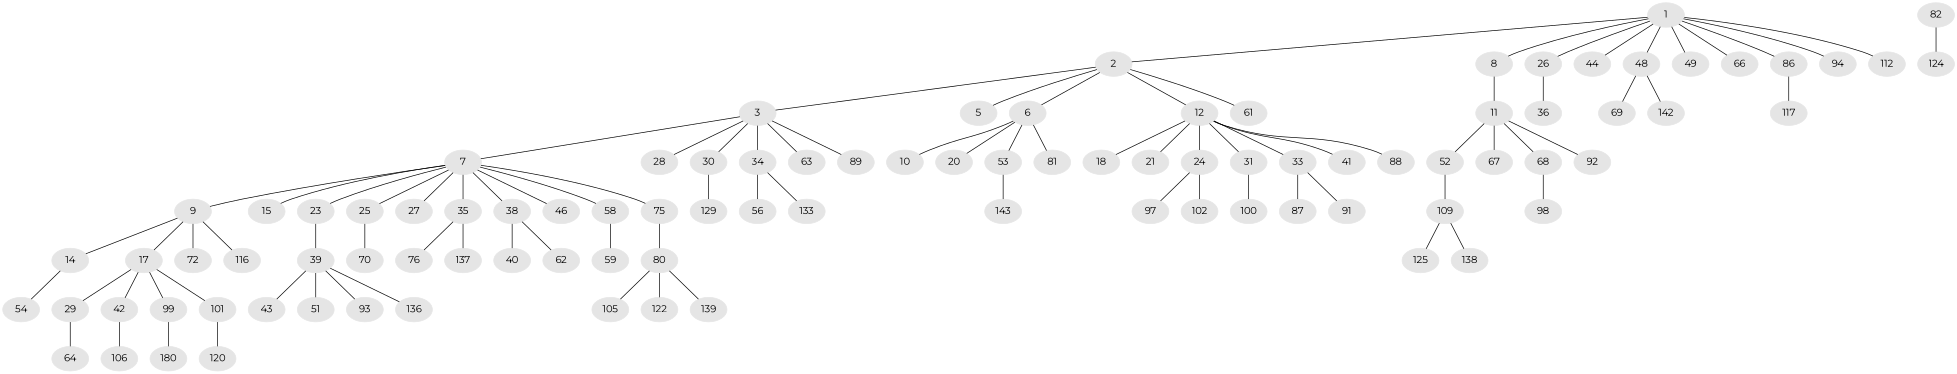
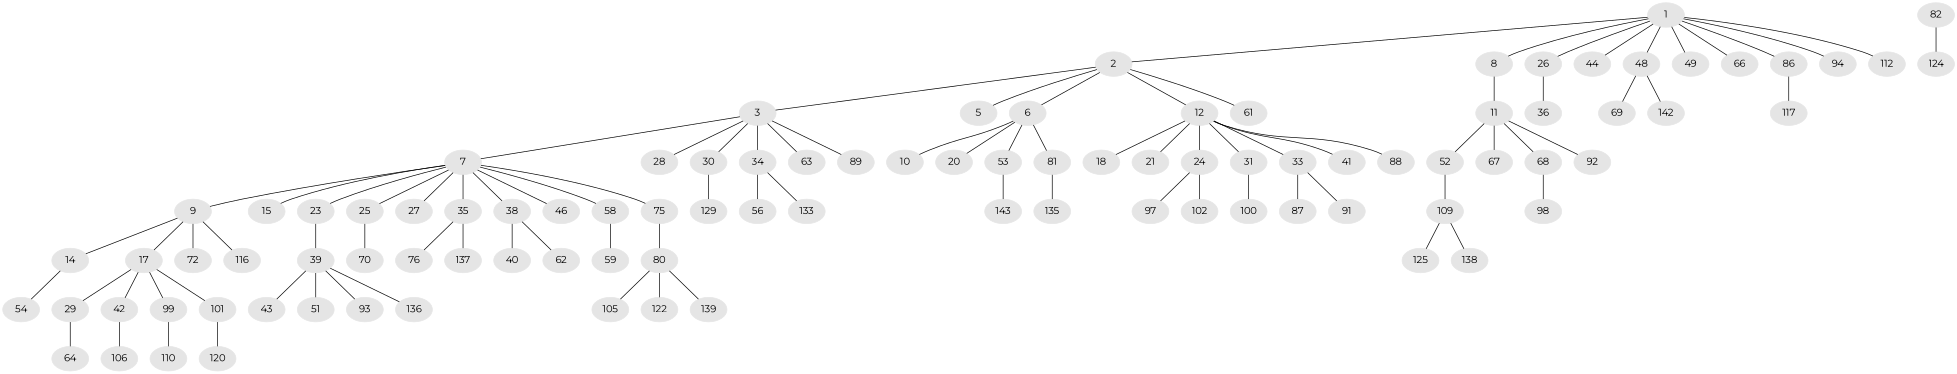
none -> (1052, 211)
(168, 359) -> (168, 359)
